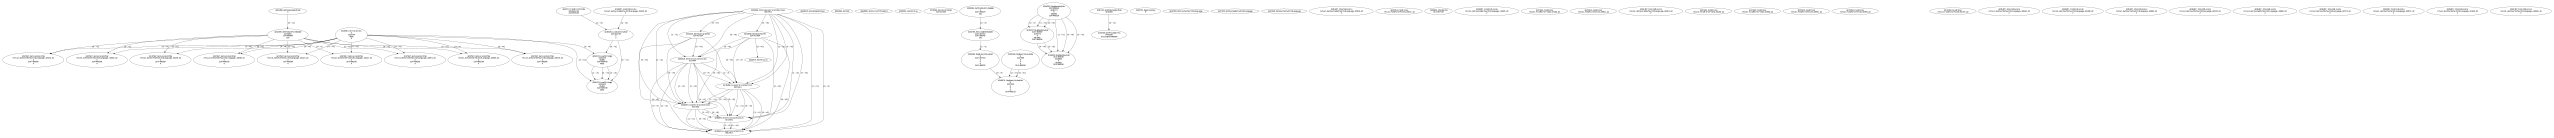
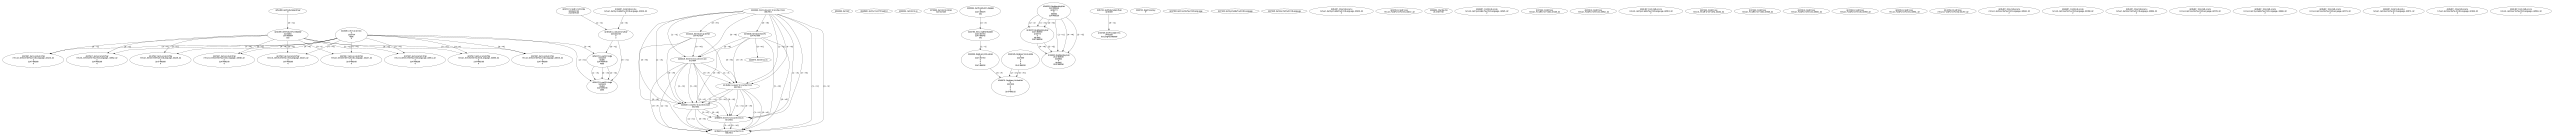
(812, 11) -> none
none -> (1904, 11)
